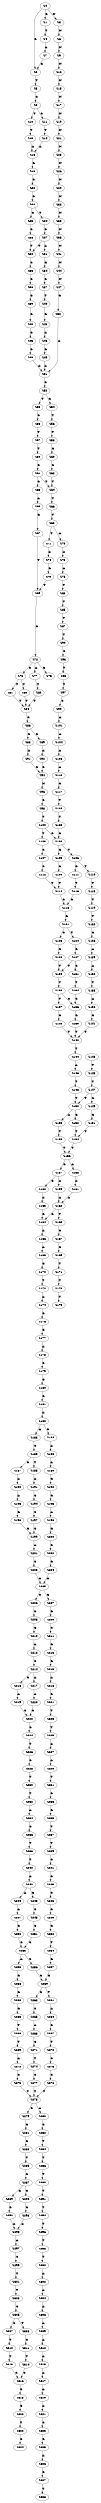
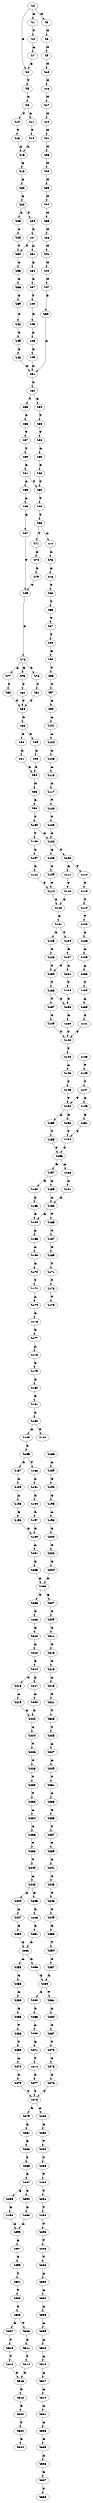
(22, 684) -> (22, 684)
(51, 1445) -> none
